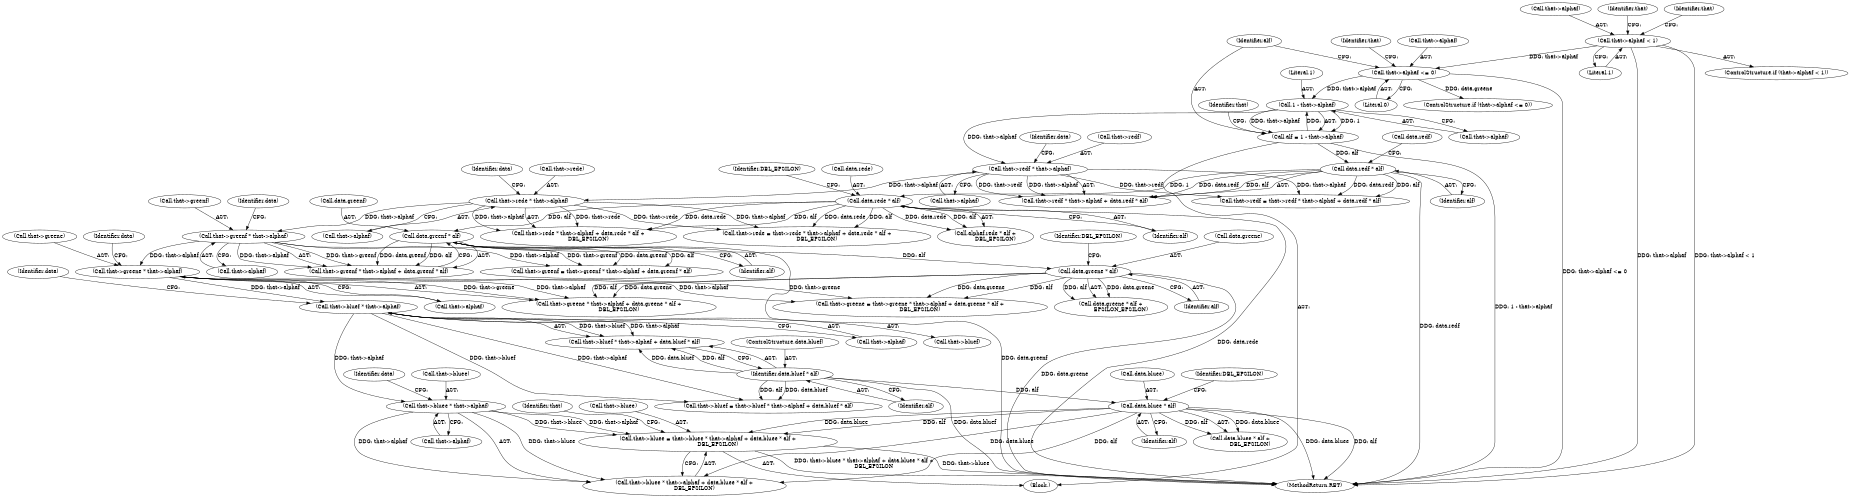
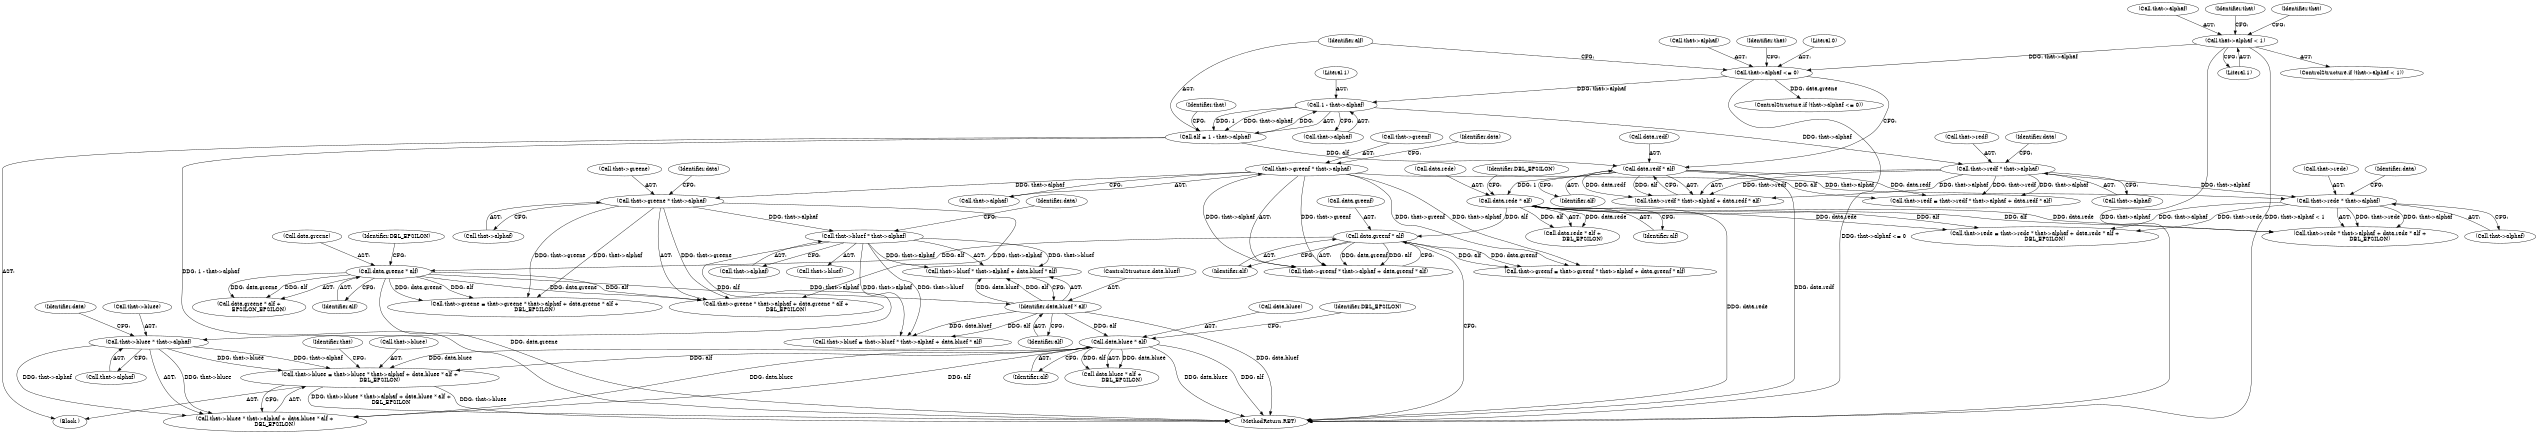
(1398, 90) -> (1851, 145)
(1396, 153) -> (1656, 153)
none -> (1666, 188)
(374, 212) -> (1819, 183)
(986, 237) -> (1573, 237)
none -> (703, 290)
(1025, 358) -> (1471, 326)
